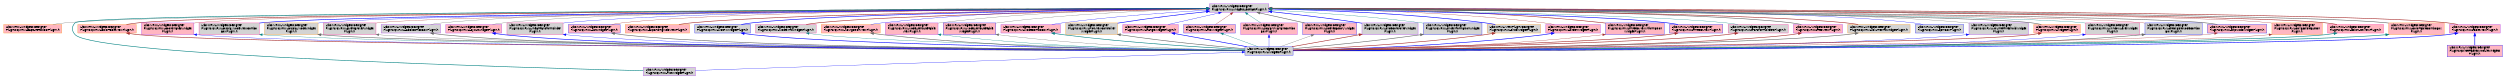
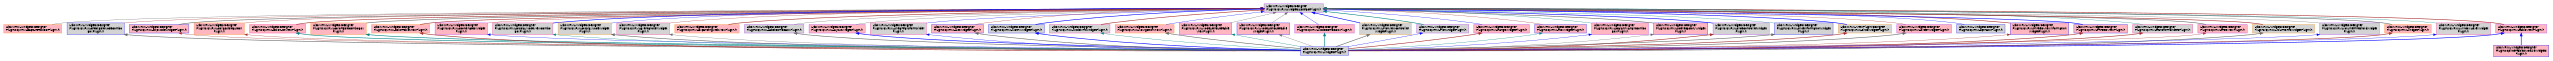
(1211, 40) -> (1414, 42)
(1429, 45) -> (1695, 45)
(1546, 47) -> (1776, 46)
(969, 61) -> (1384, 40)
